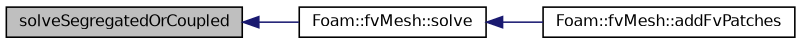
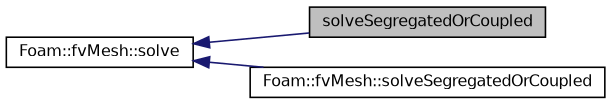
(279, 22) -> (259, 38)
(669, 22) -> (428, 82)
